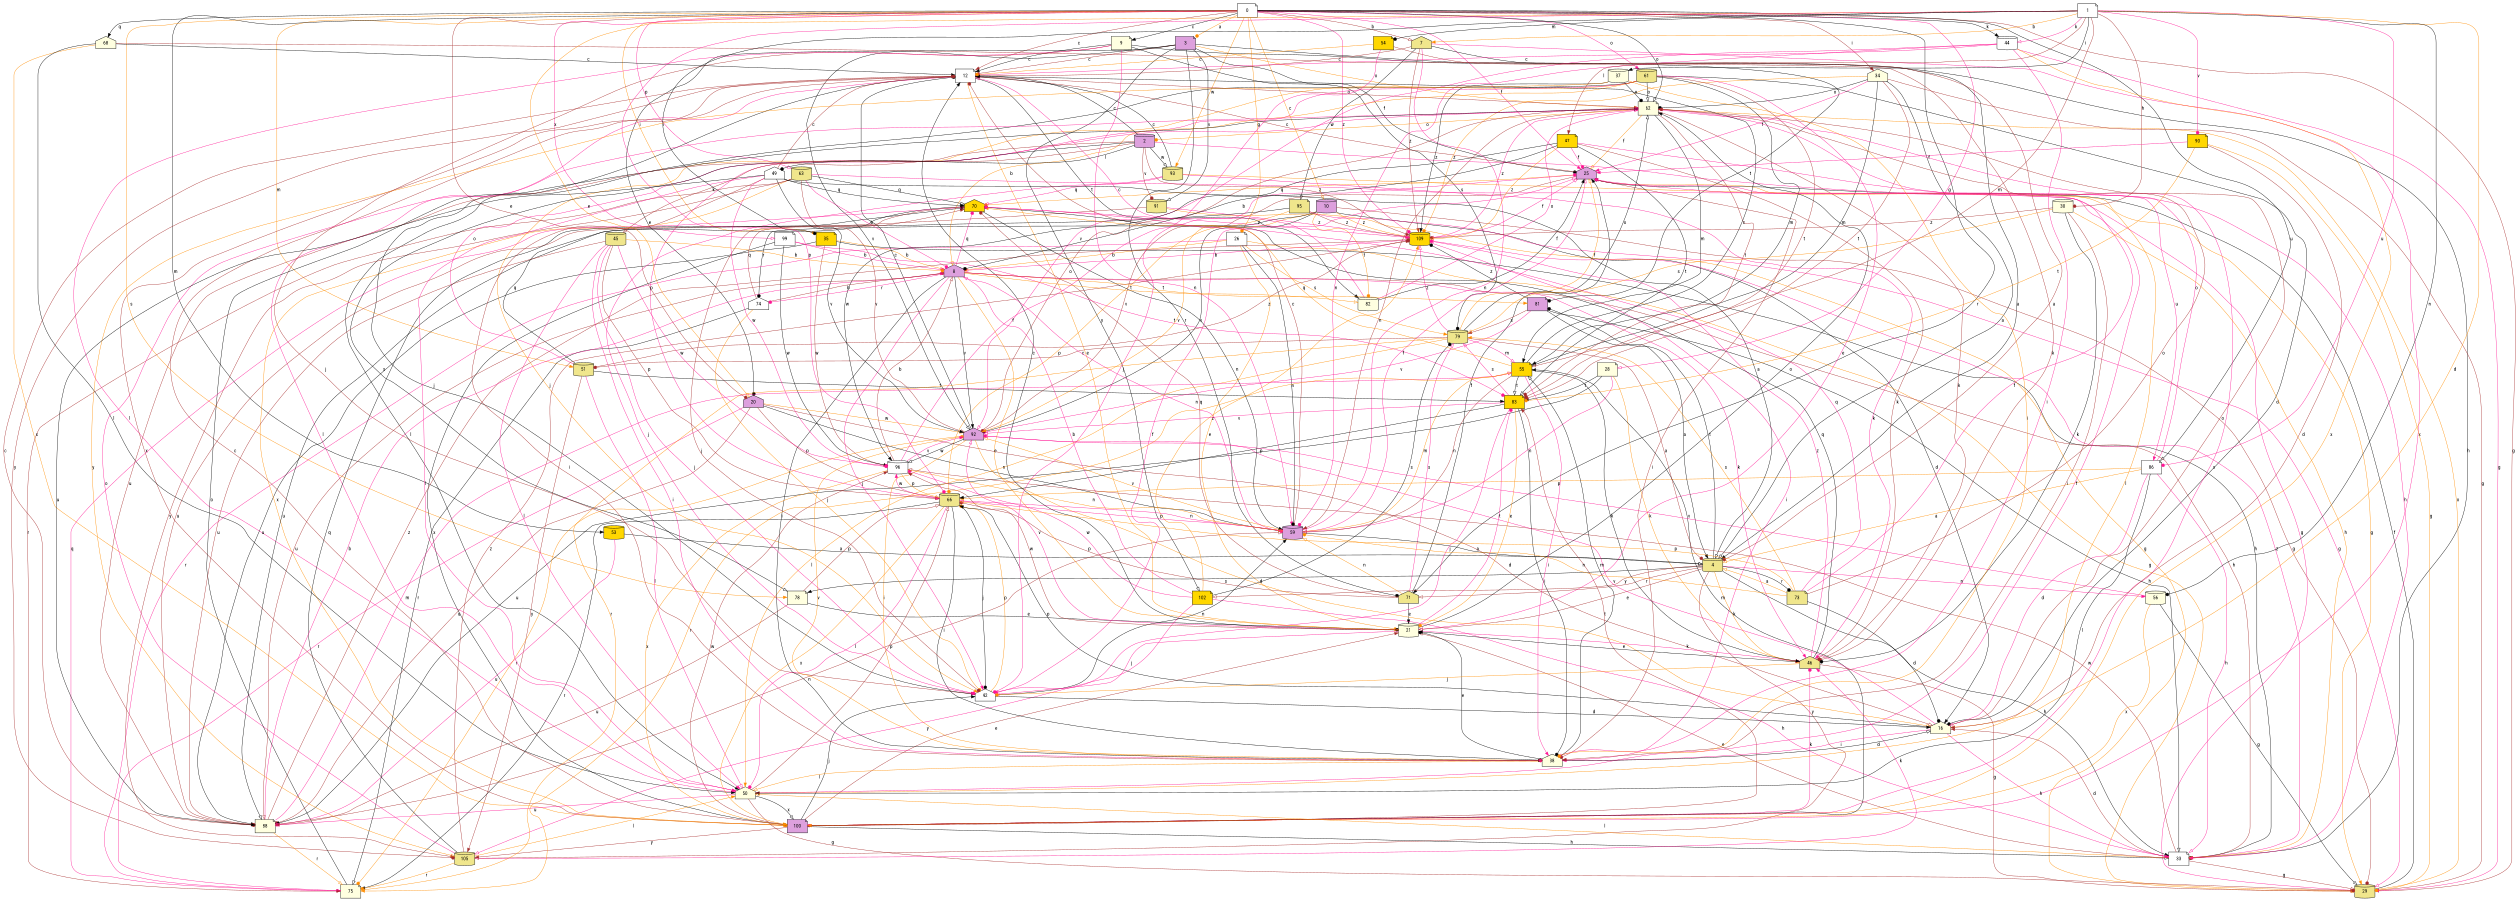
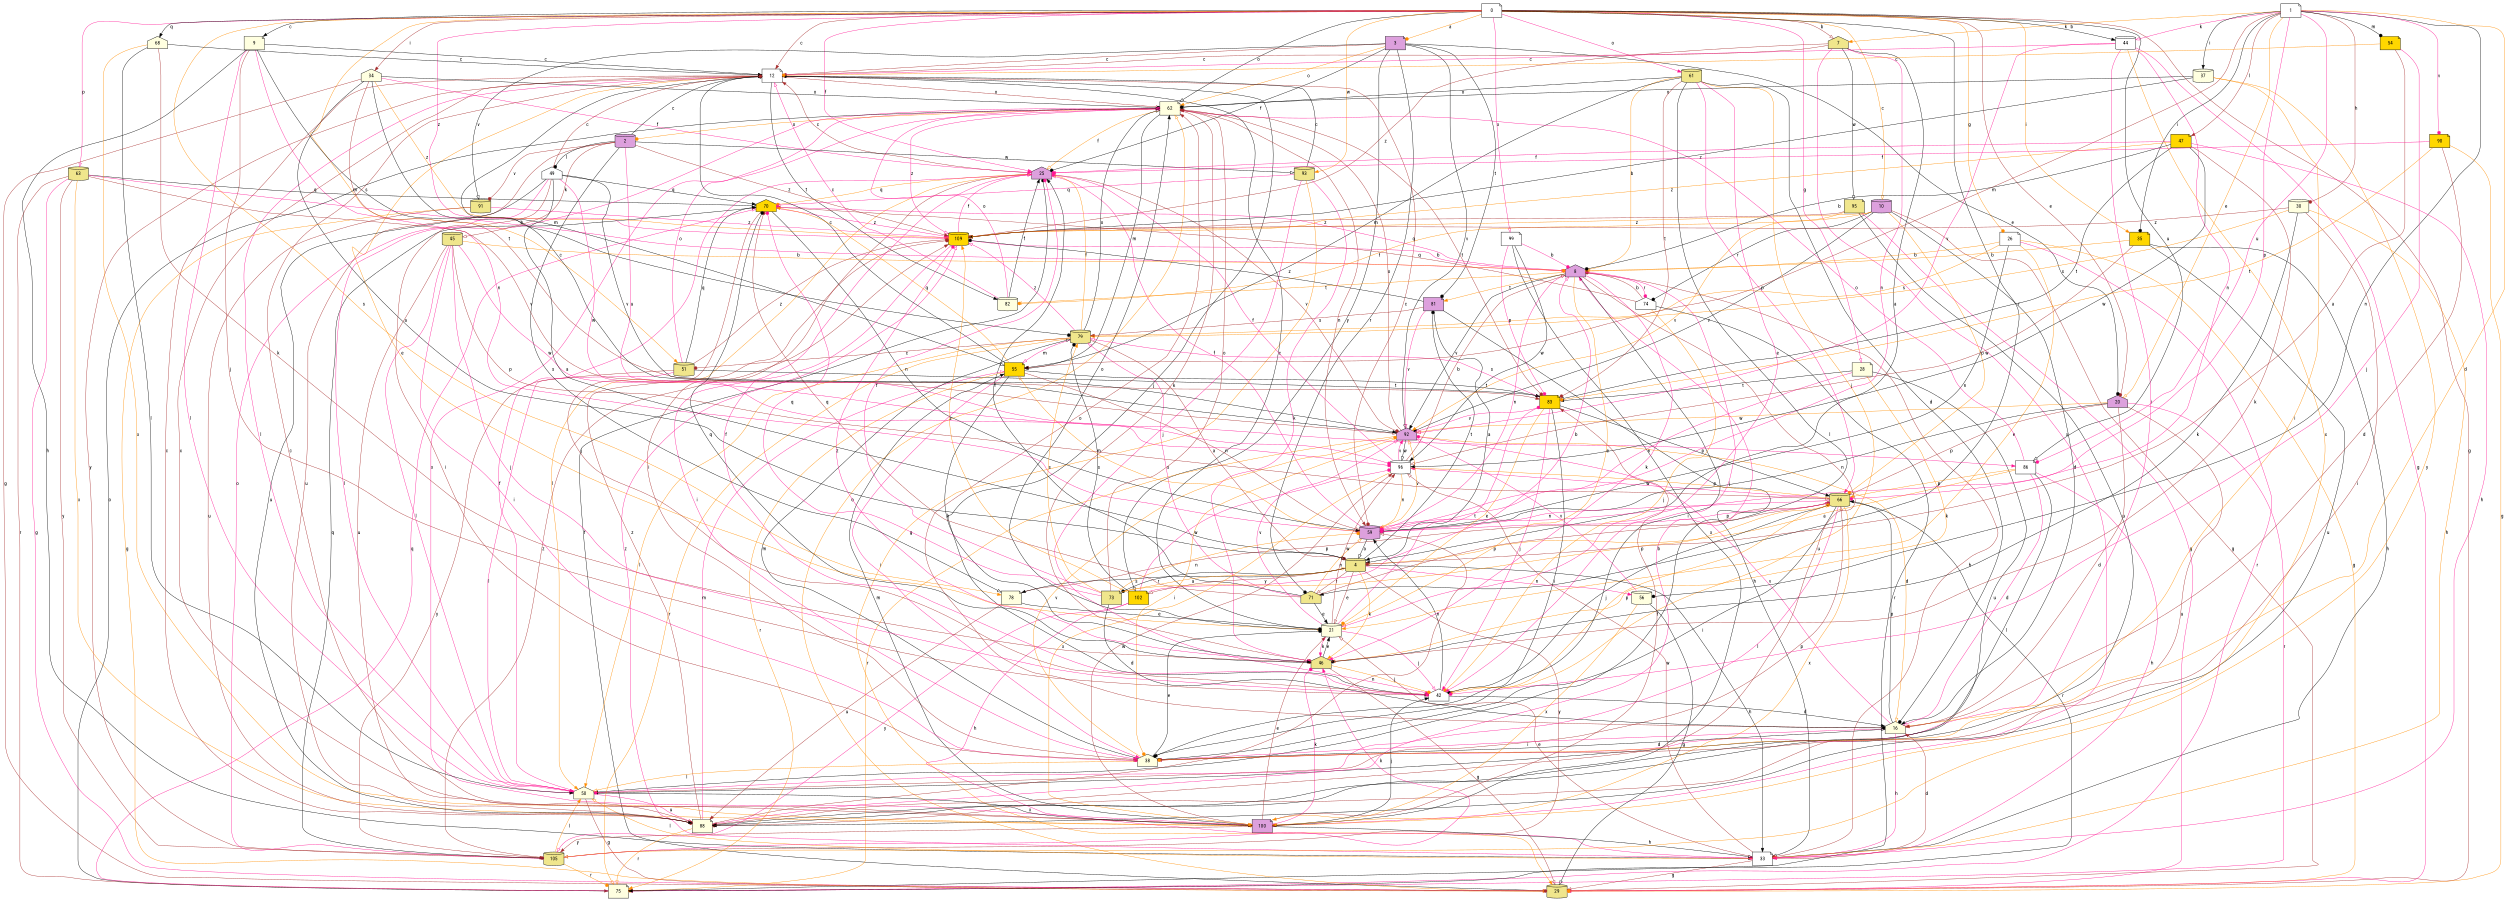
(1271, 257) -> (1326, 87)
(1175, 320) -> (1510, 320)
(614, 532) -> none
(1597, 564) -> (773, 578)
